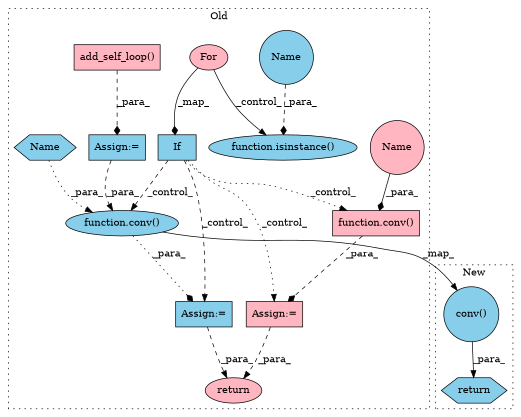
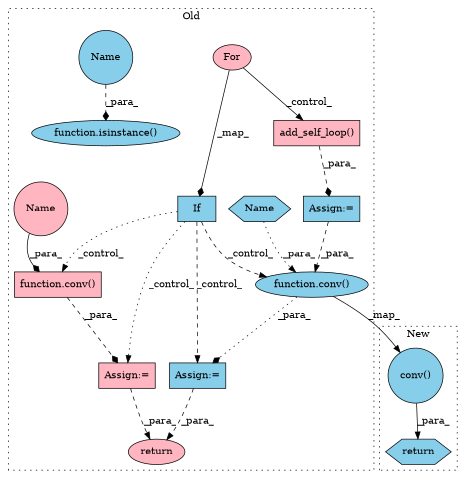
(233, 103) -> (270, 92)
